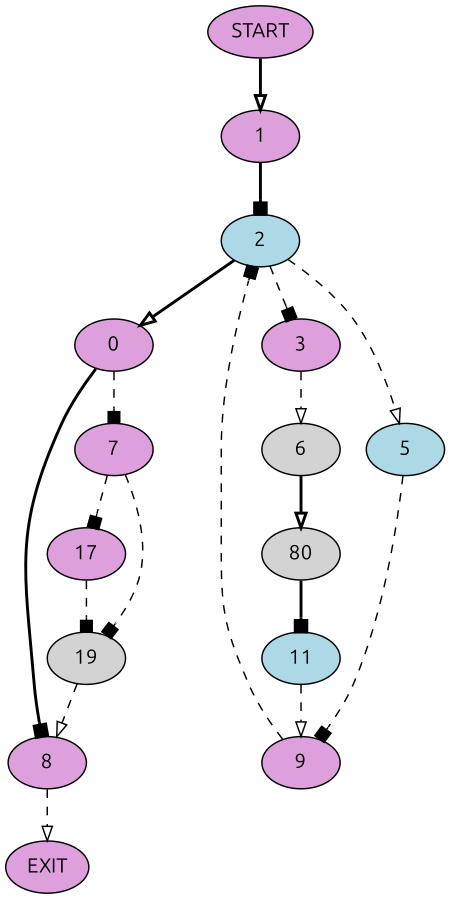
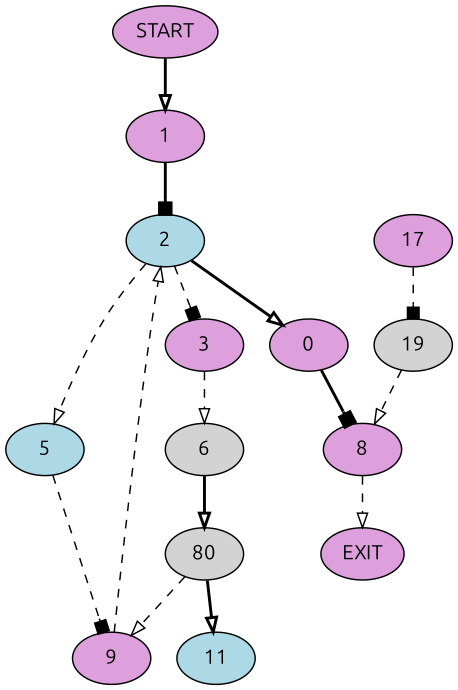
(114, 450) -> none
(221, 516) -> (134, 457)
(301, 599) -> (209, 599)
(301, 703) -> (163, 601)
